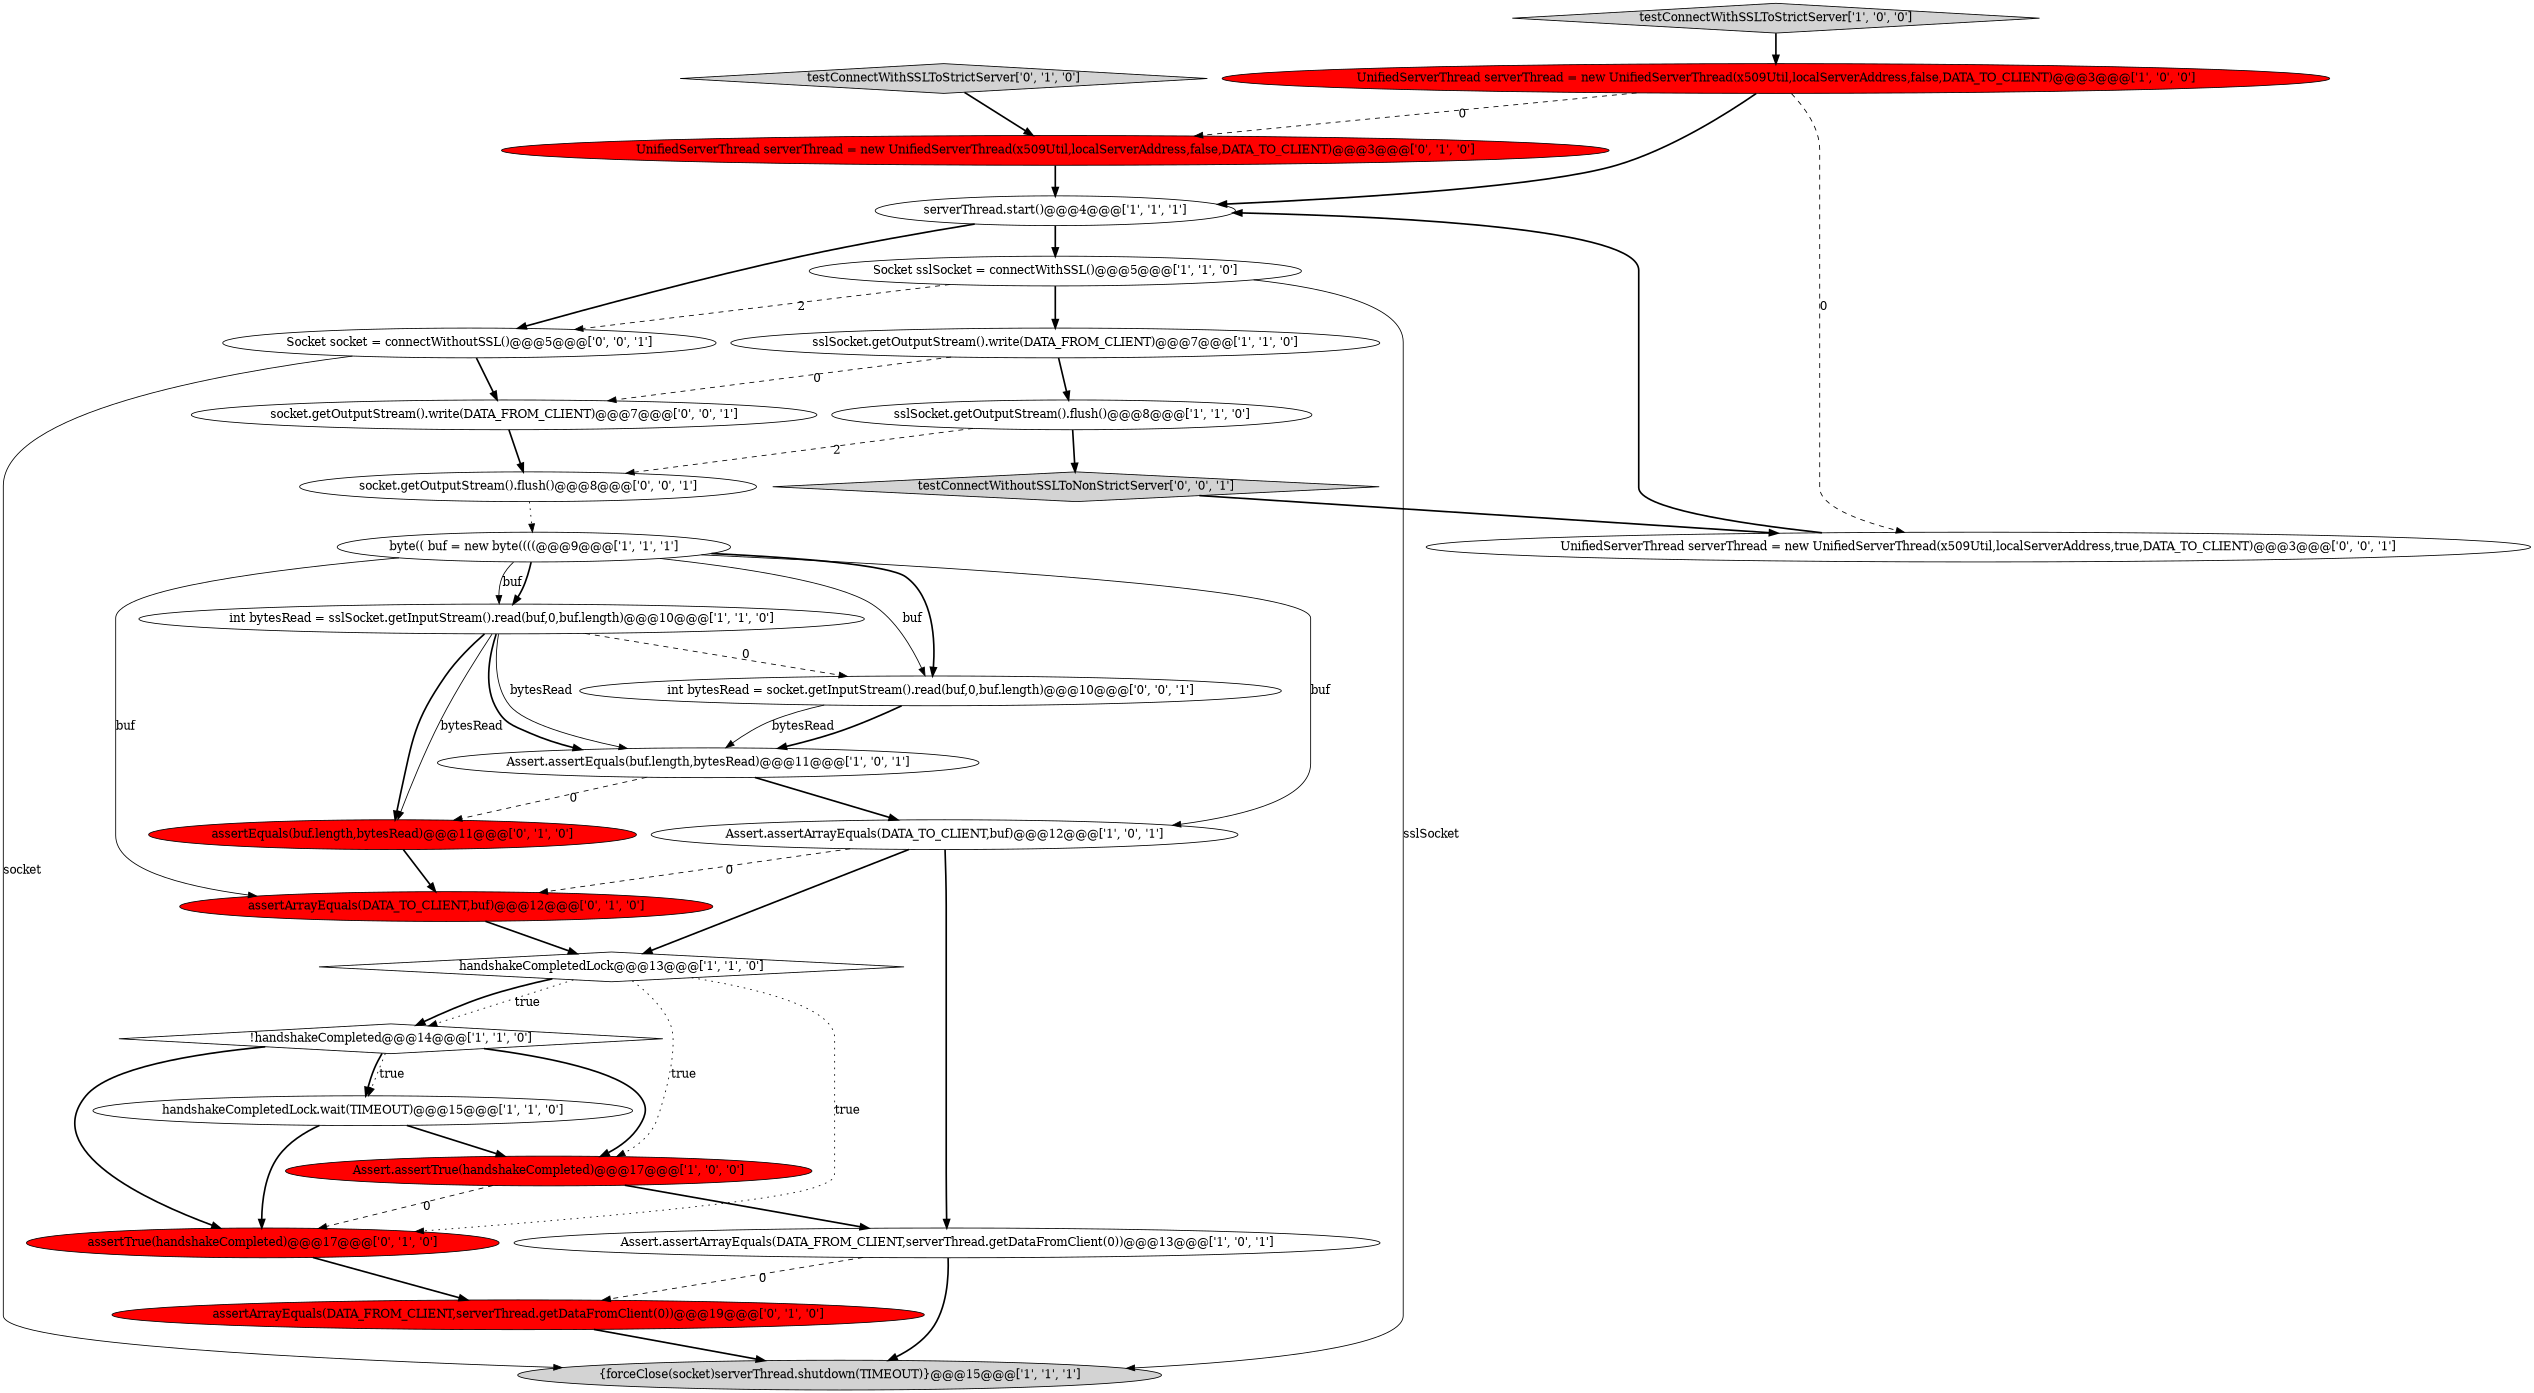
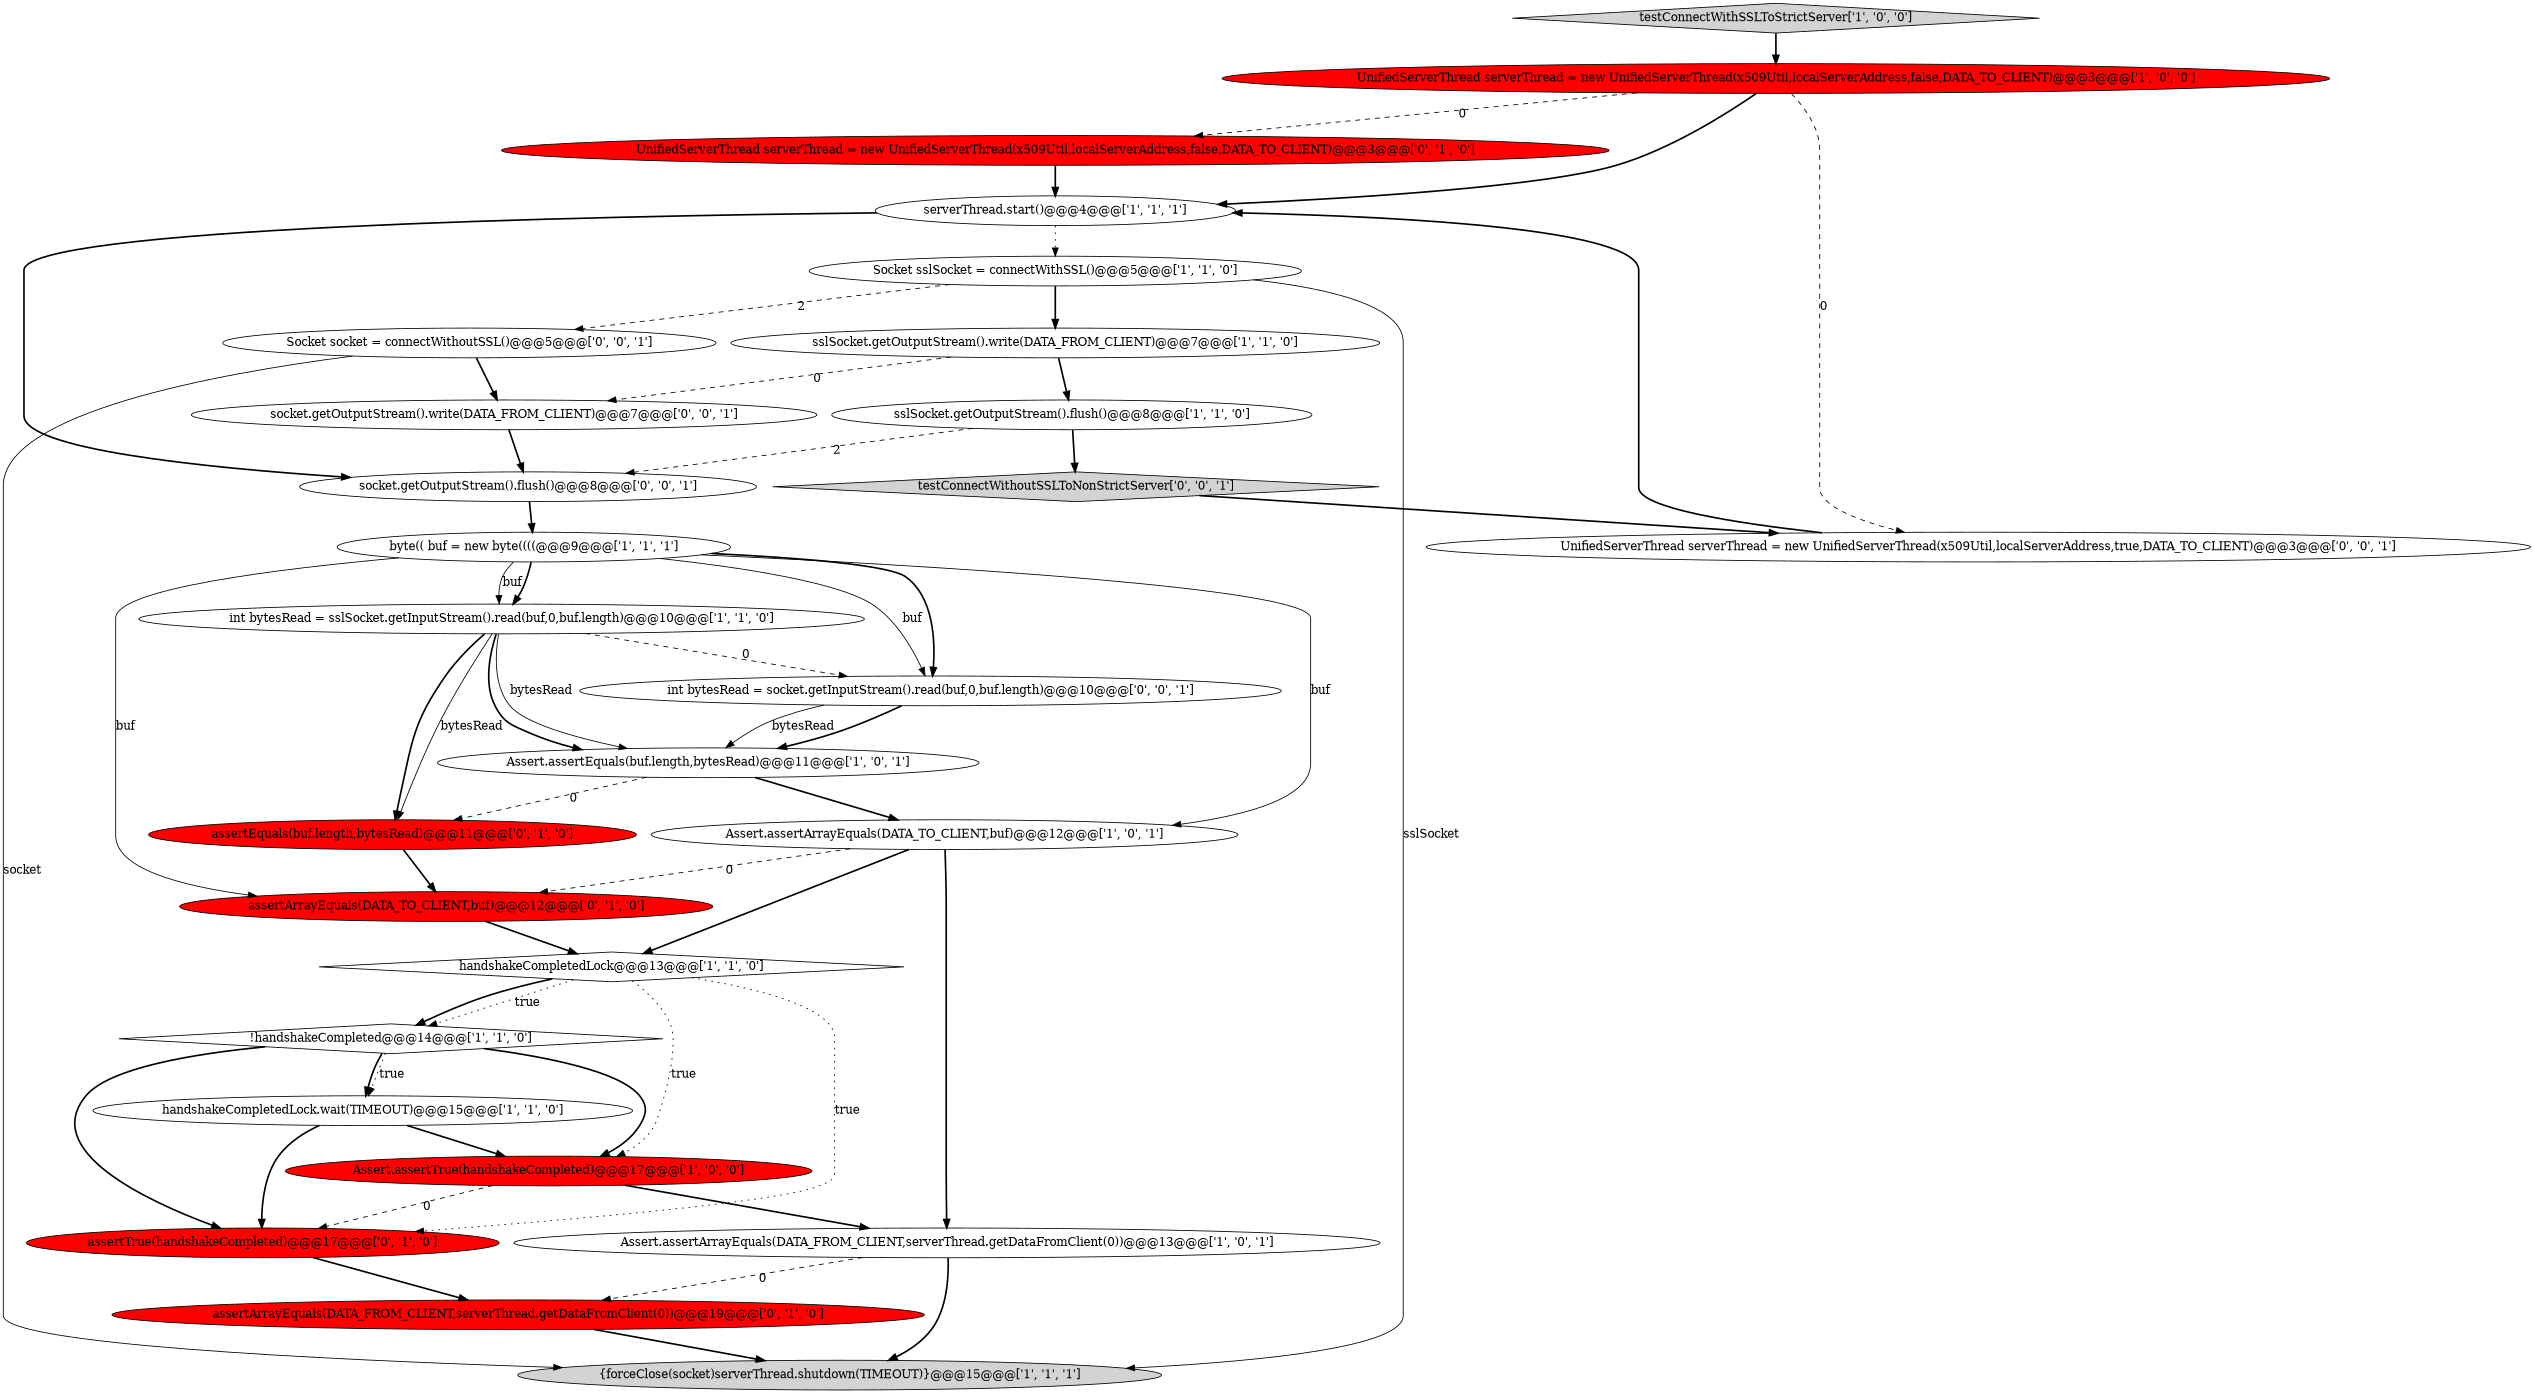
(944, 79) -> none
(1055, 237) -> (1055, 237)
(749, 268) -> (211, 235)
(531, 513) -> (531, 513)
